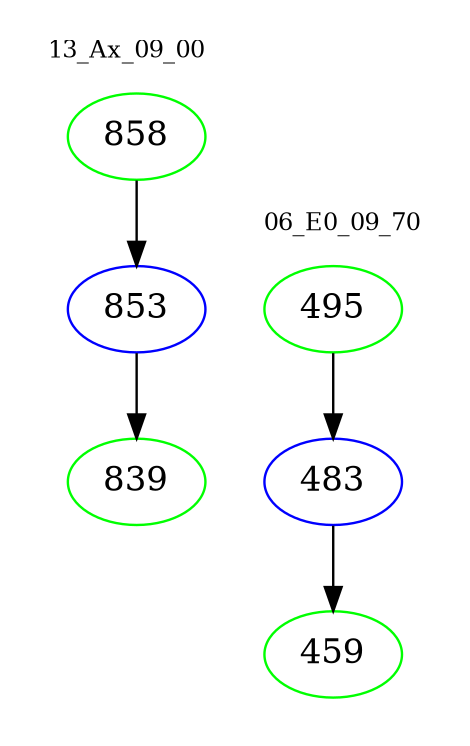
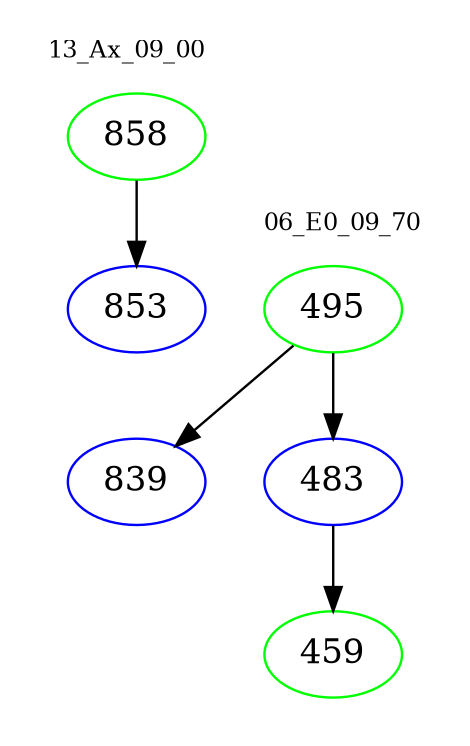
(137, 384) -> (261, 373)
(137, 482) -> (137, 482)
